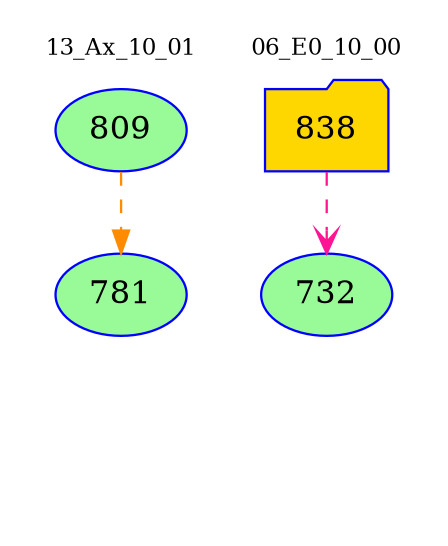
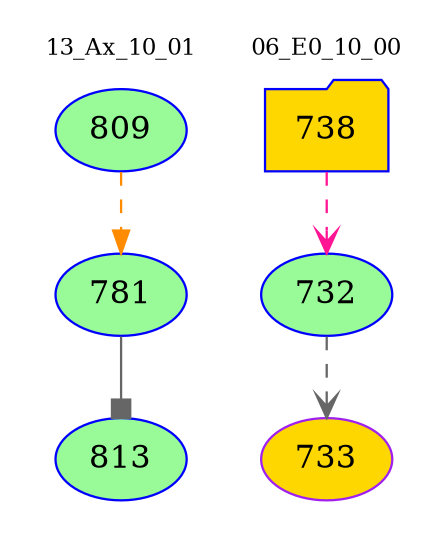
(327, 130) -> (327, 130)
none -> (121, 459)
none -> (327, 459)
